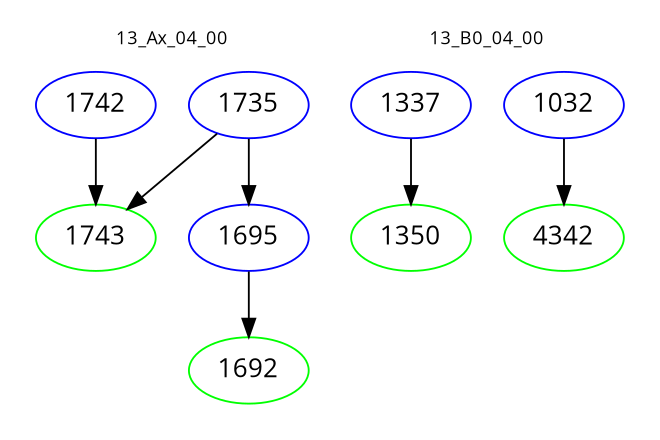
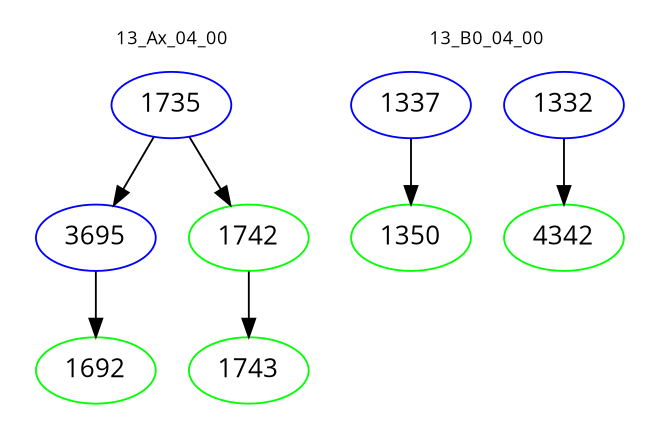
(96, 105) -> (249, 238)
(564, 105) -> (564, 105)
(179, 165) -> (205, 163)
(249, 238) -> (96, 238)
